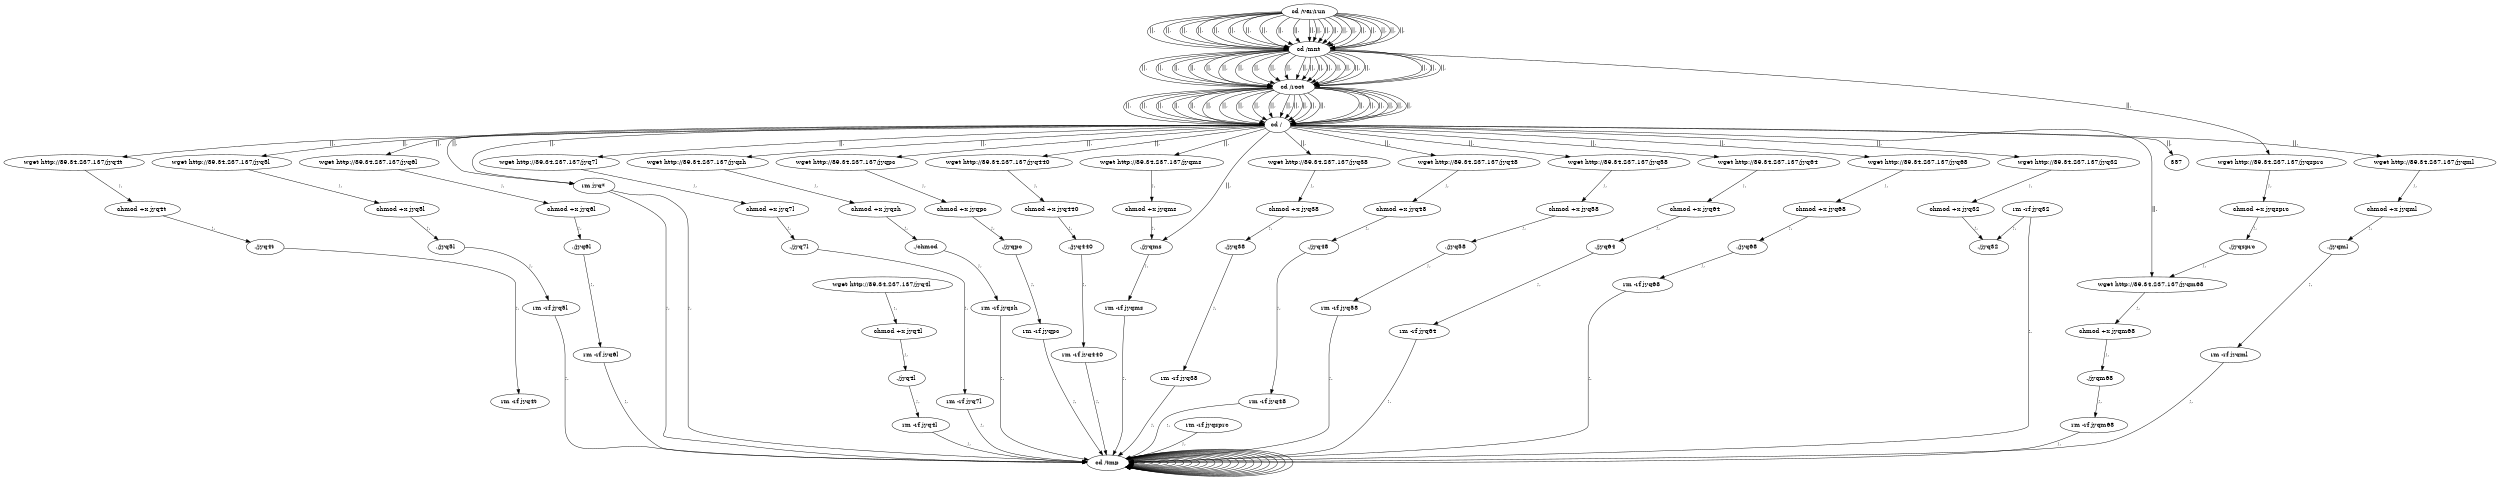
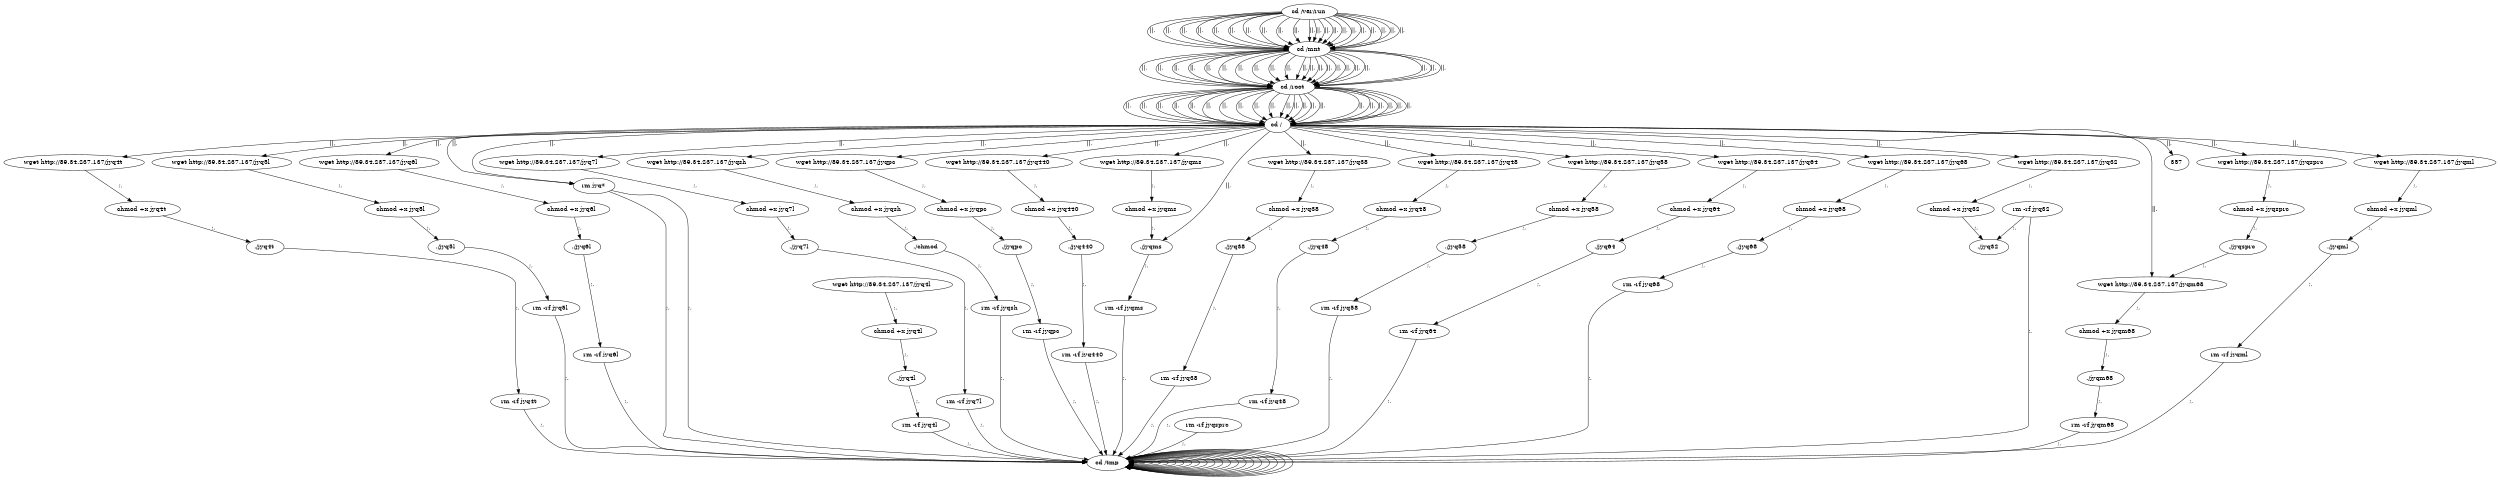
(1804, 77) -> (1767, 129)
none -> (737, 457)
